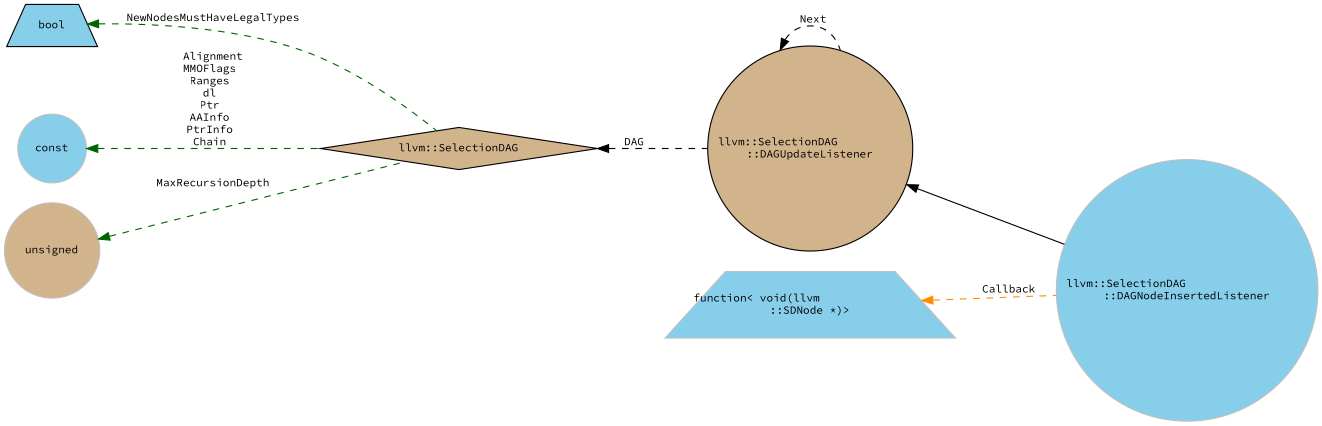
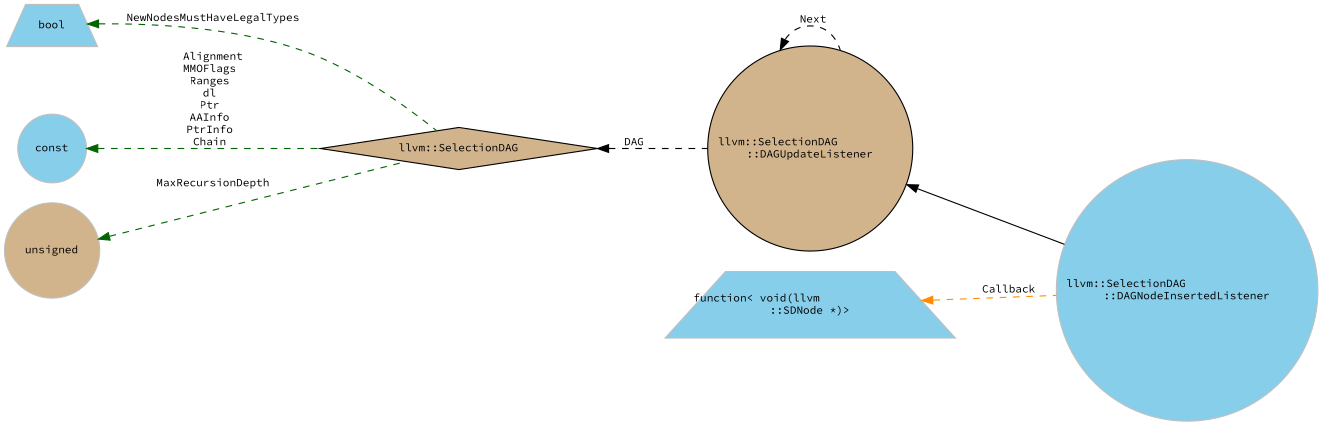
(52, 25) -> (52, 25)
